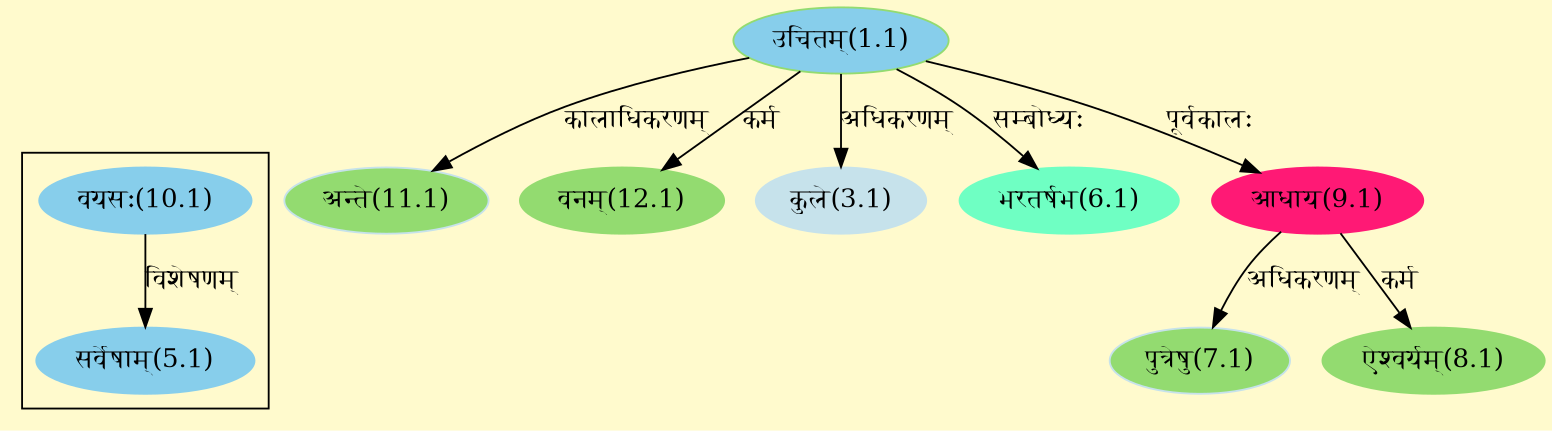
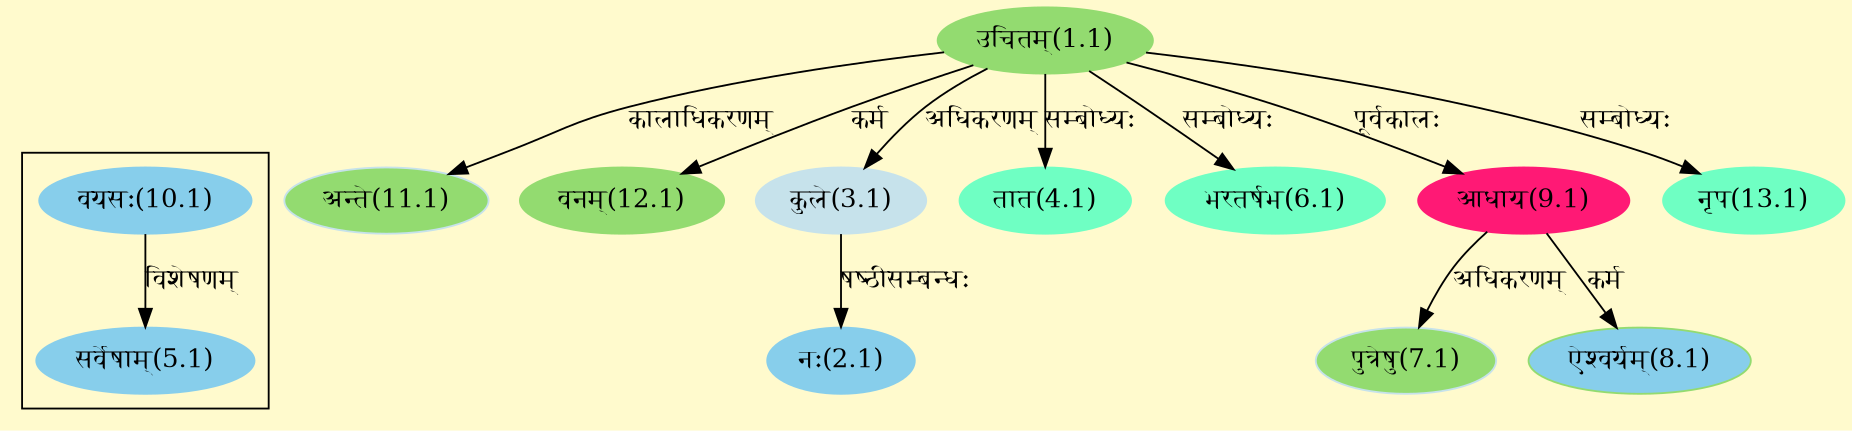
(841, 40) -> (1045, 40)
none -> (1045, 201)
none -> (1754, 201)
none -> (841, 361)
(1434, 361) -> (1640, 361)
